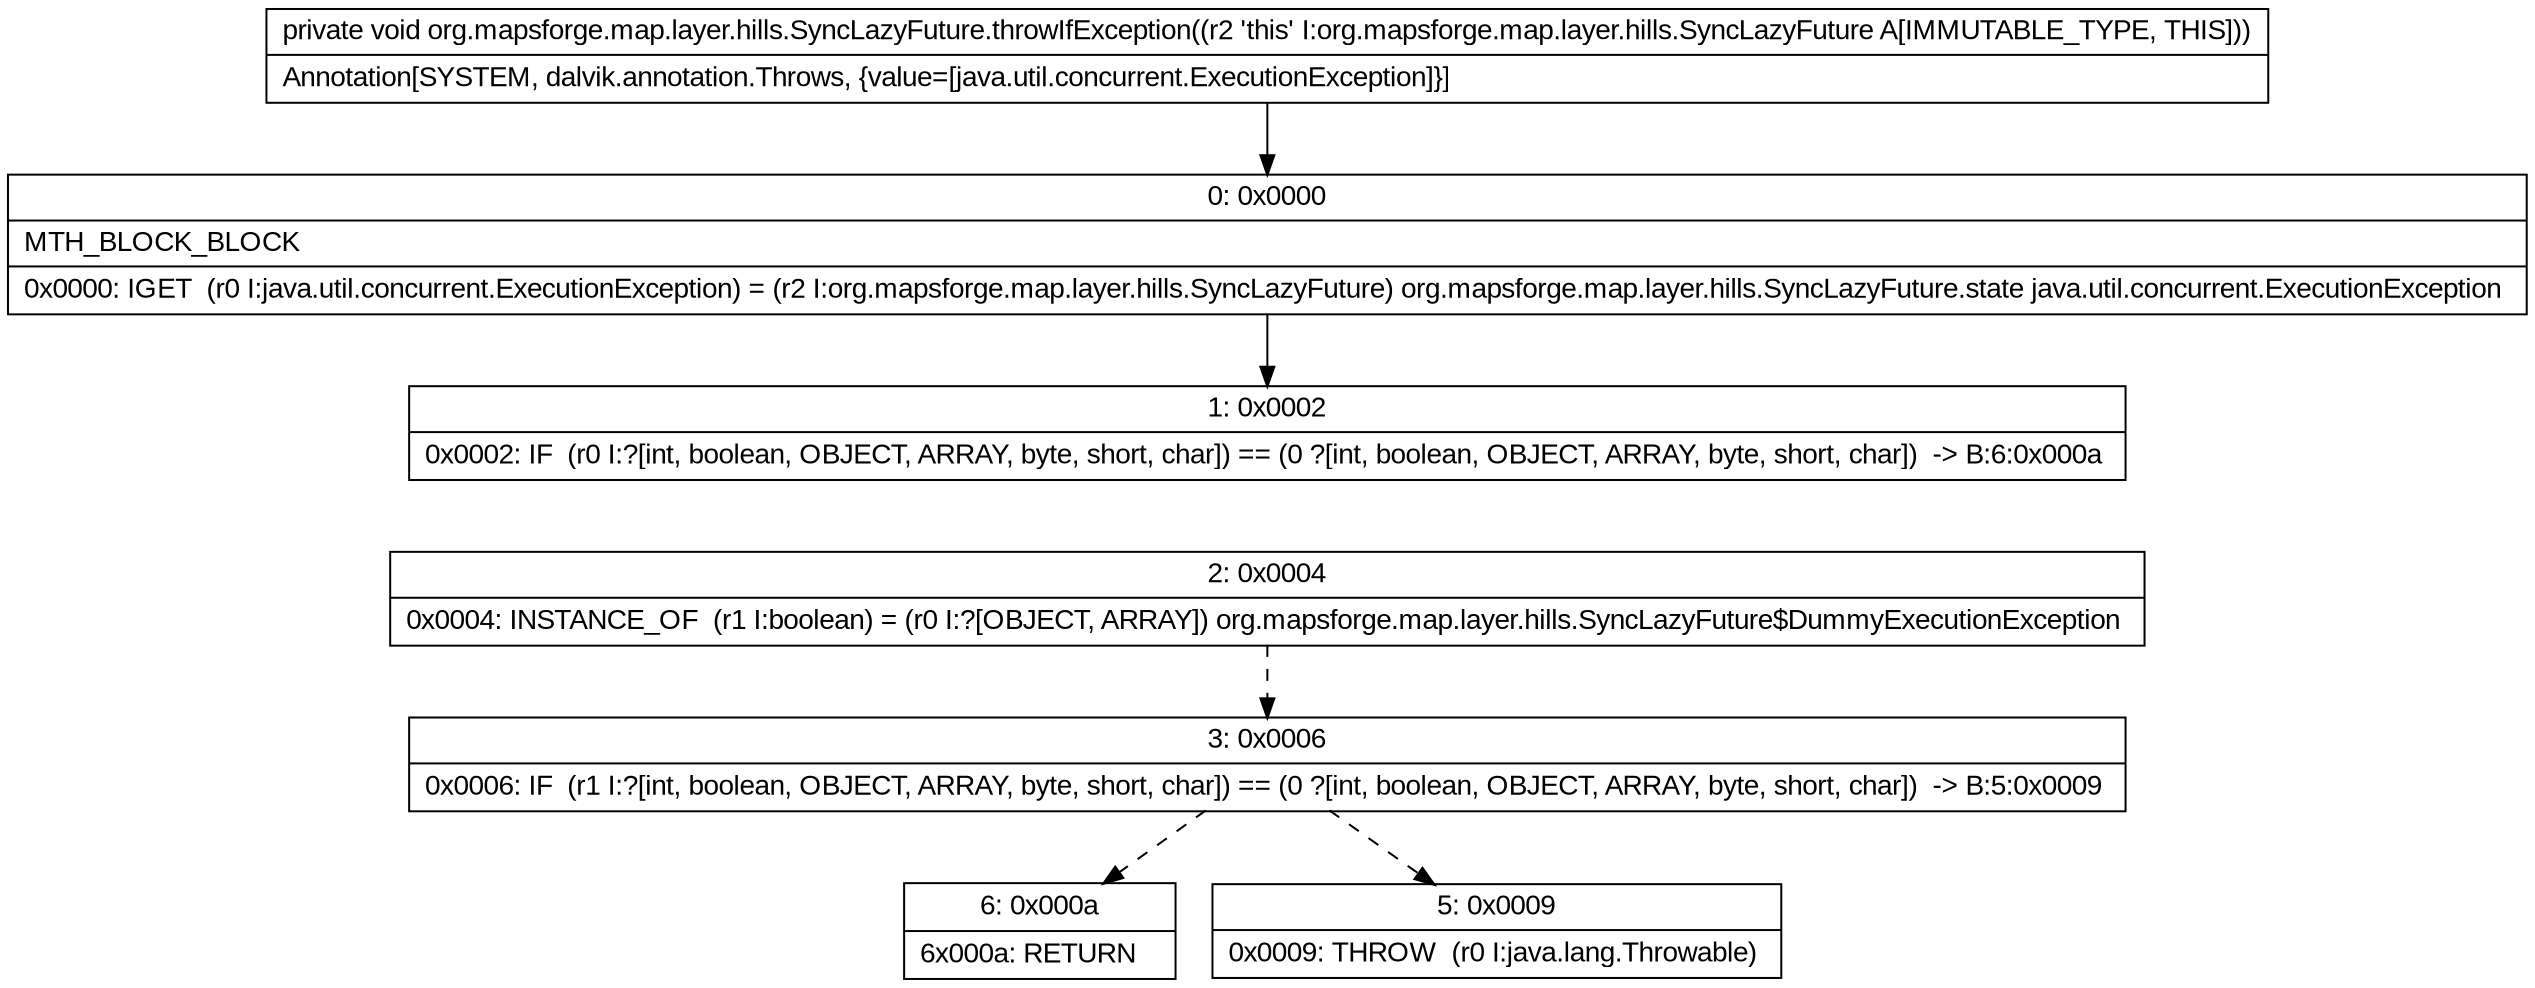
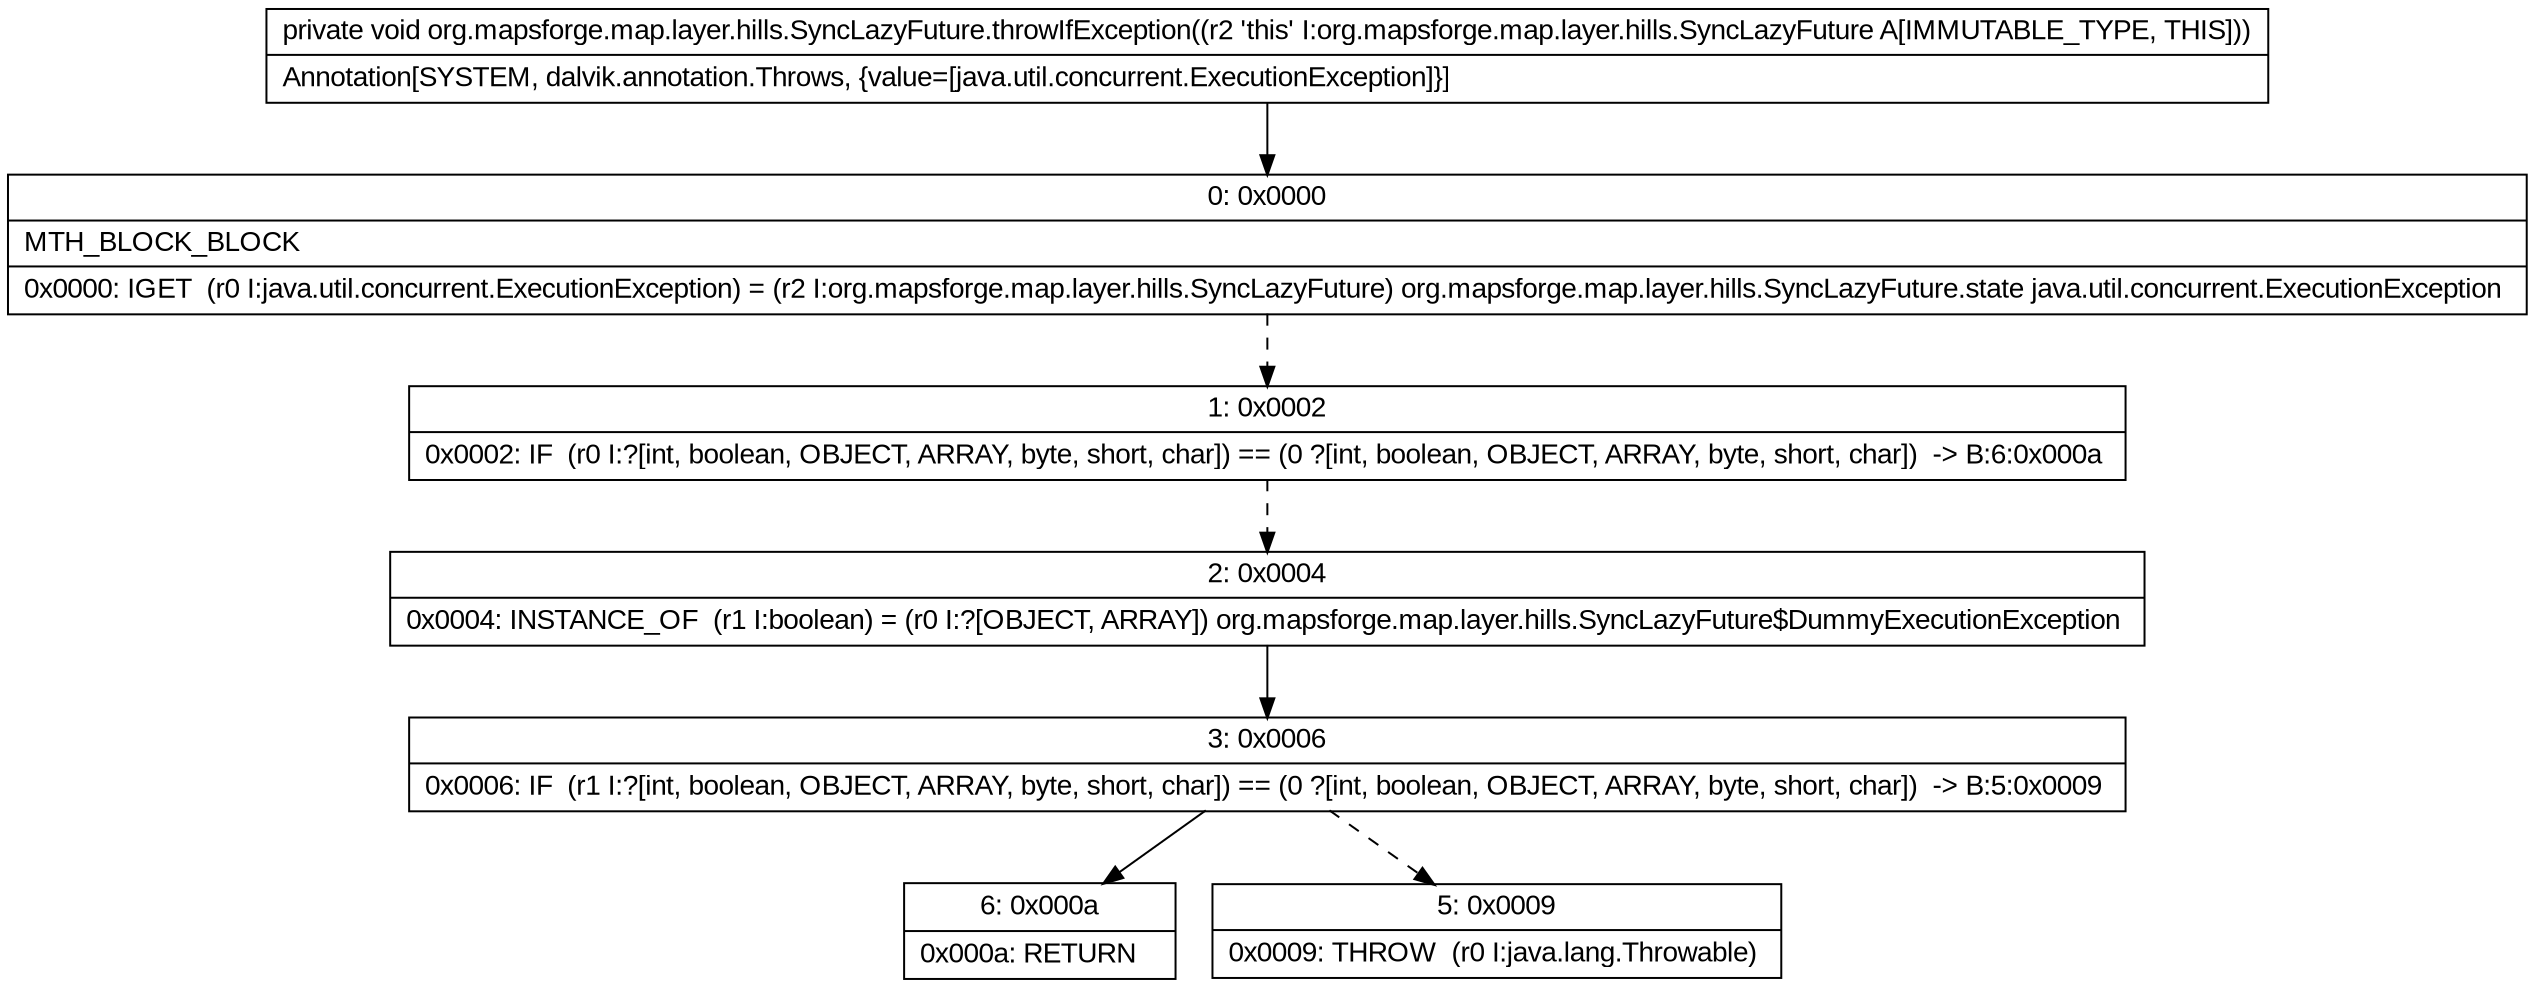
(1267, 340) -> (1267, 340)
none -> (1267, 506)
(1267, 671) -> (1267, 671)
(1163, 841) -> (1163, 841)
(1040, 954) -> (1040, 954)
